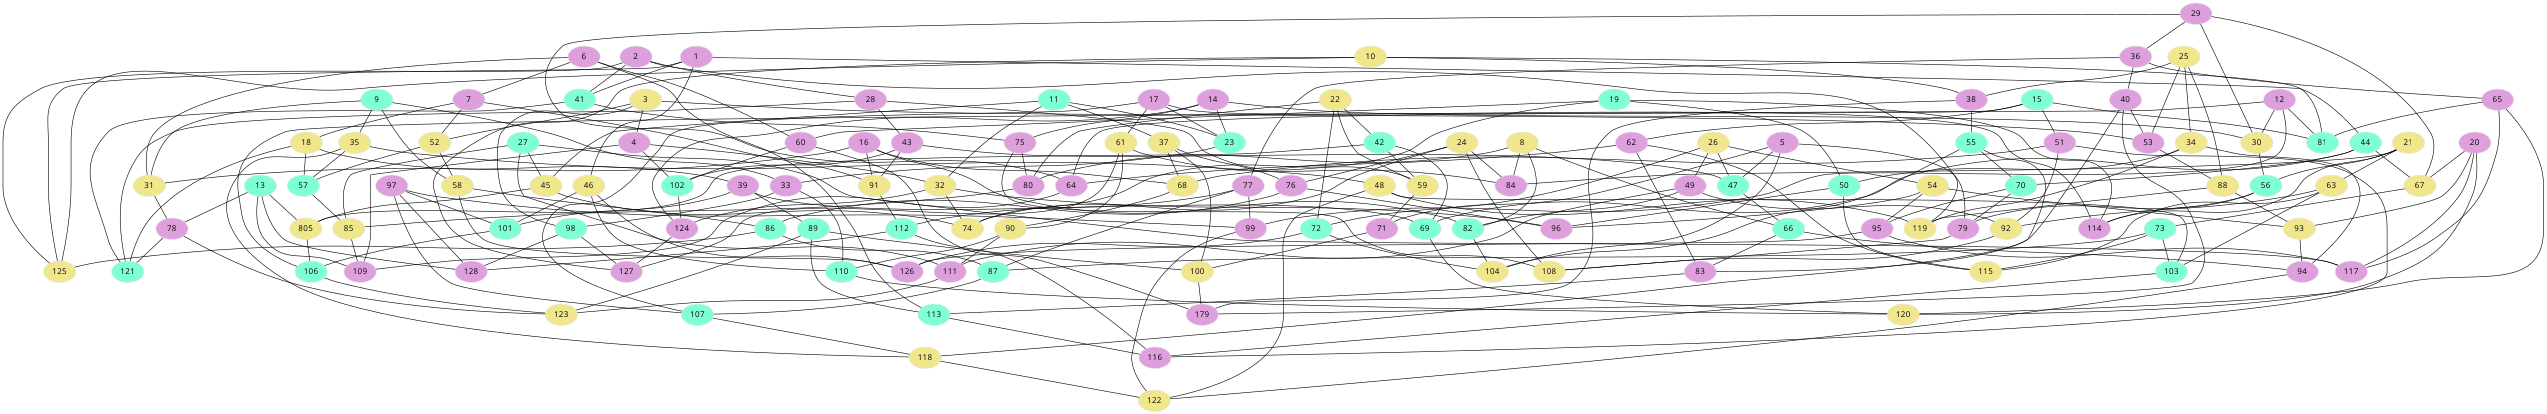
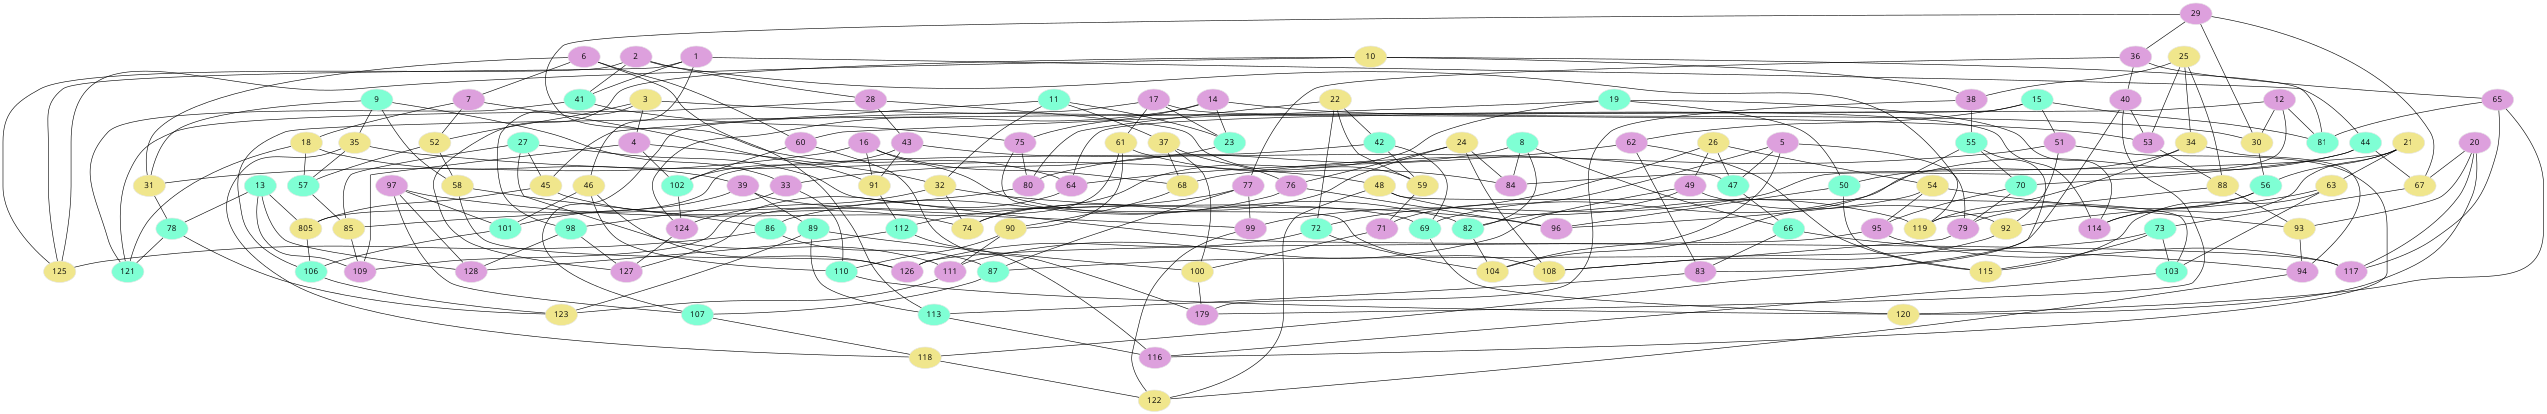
(1522, 143) -> (1522, 143)
(172, 229) -> (172, 229)
